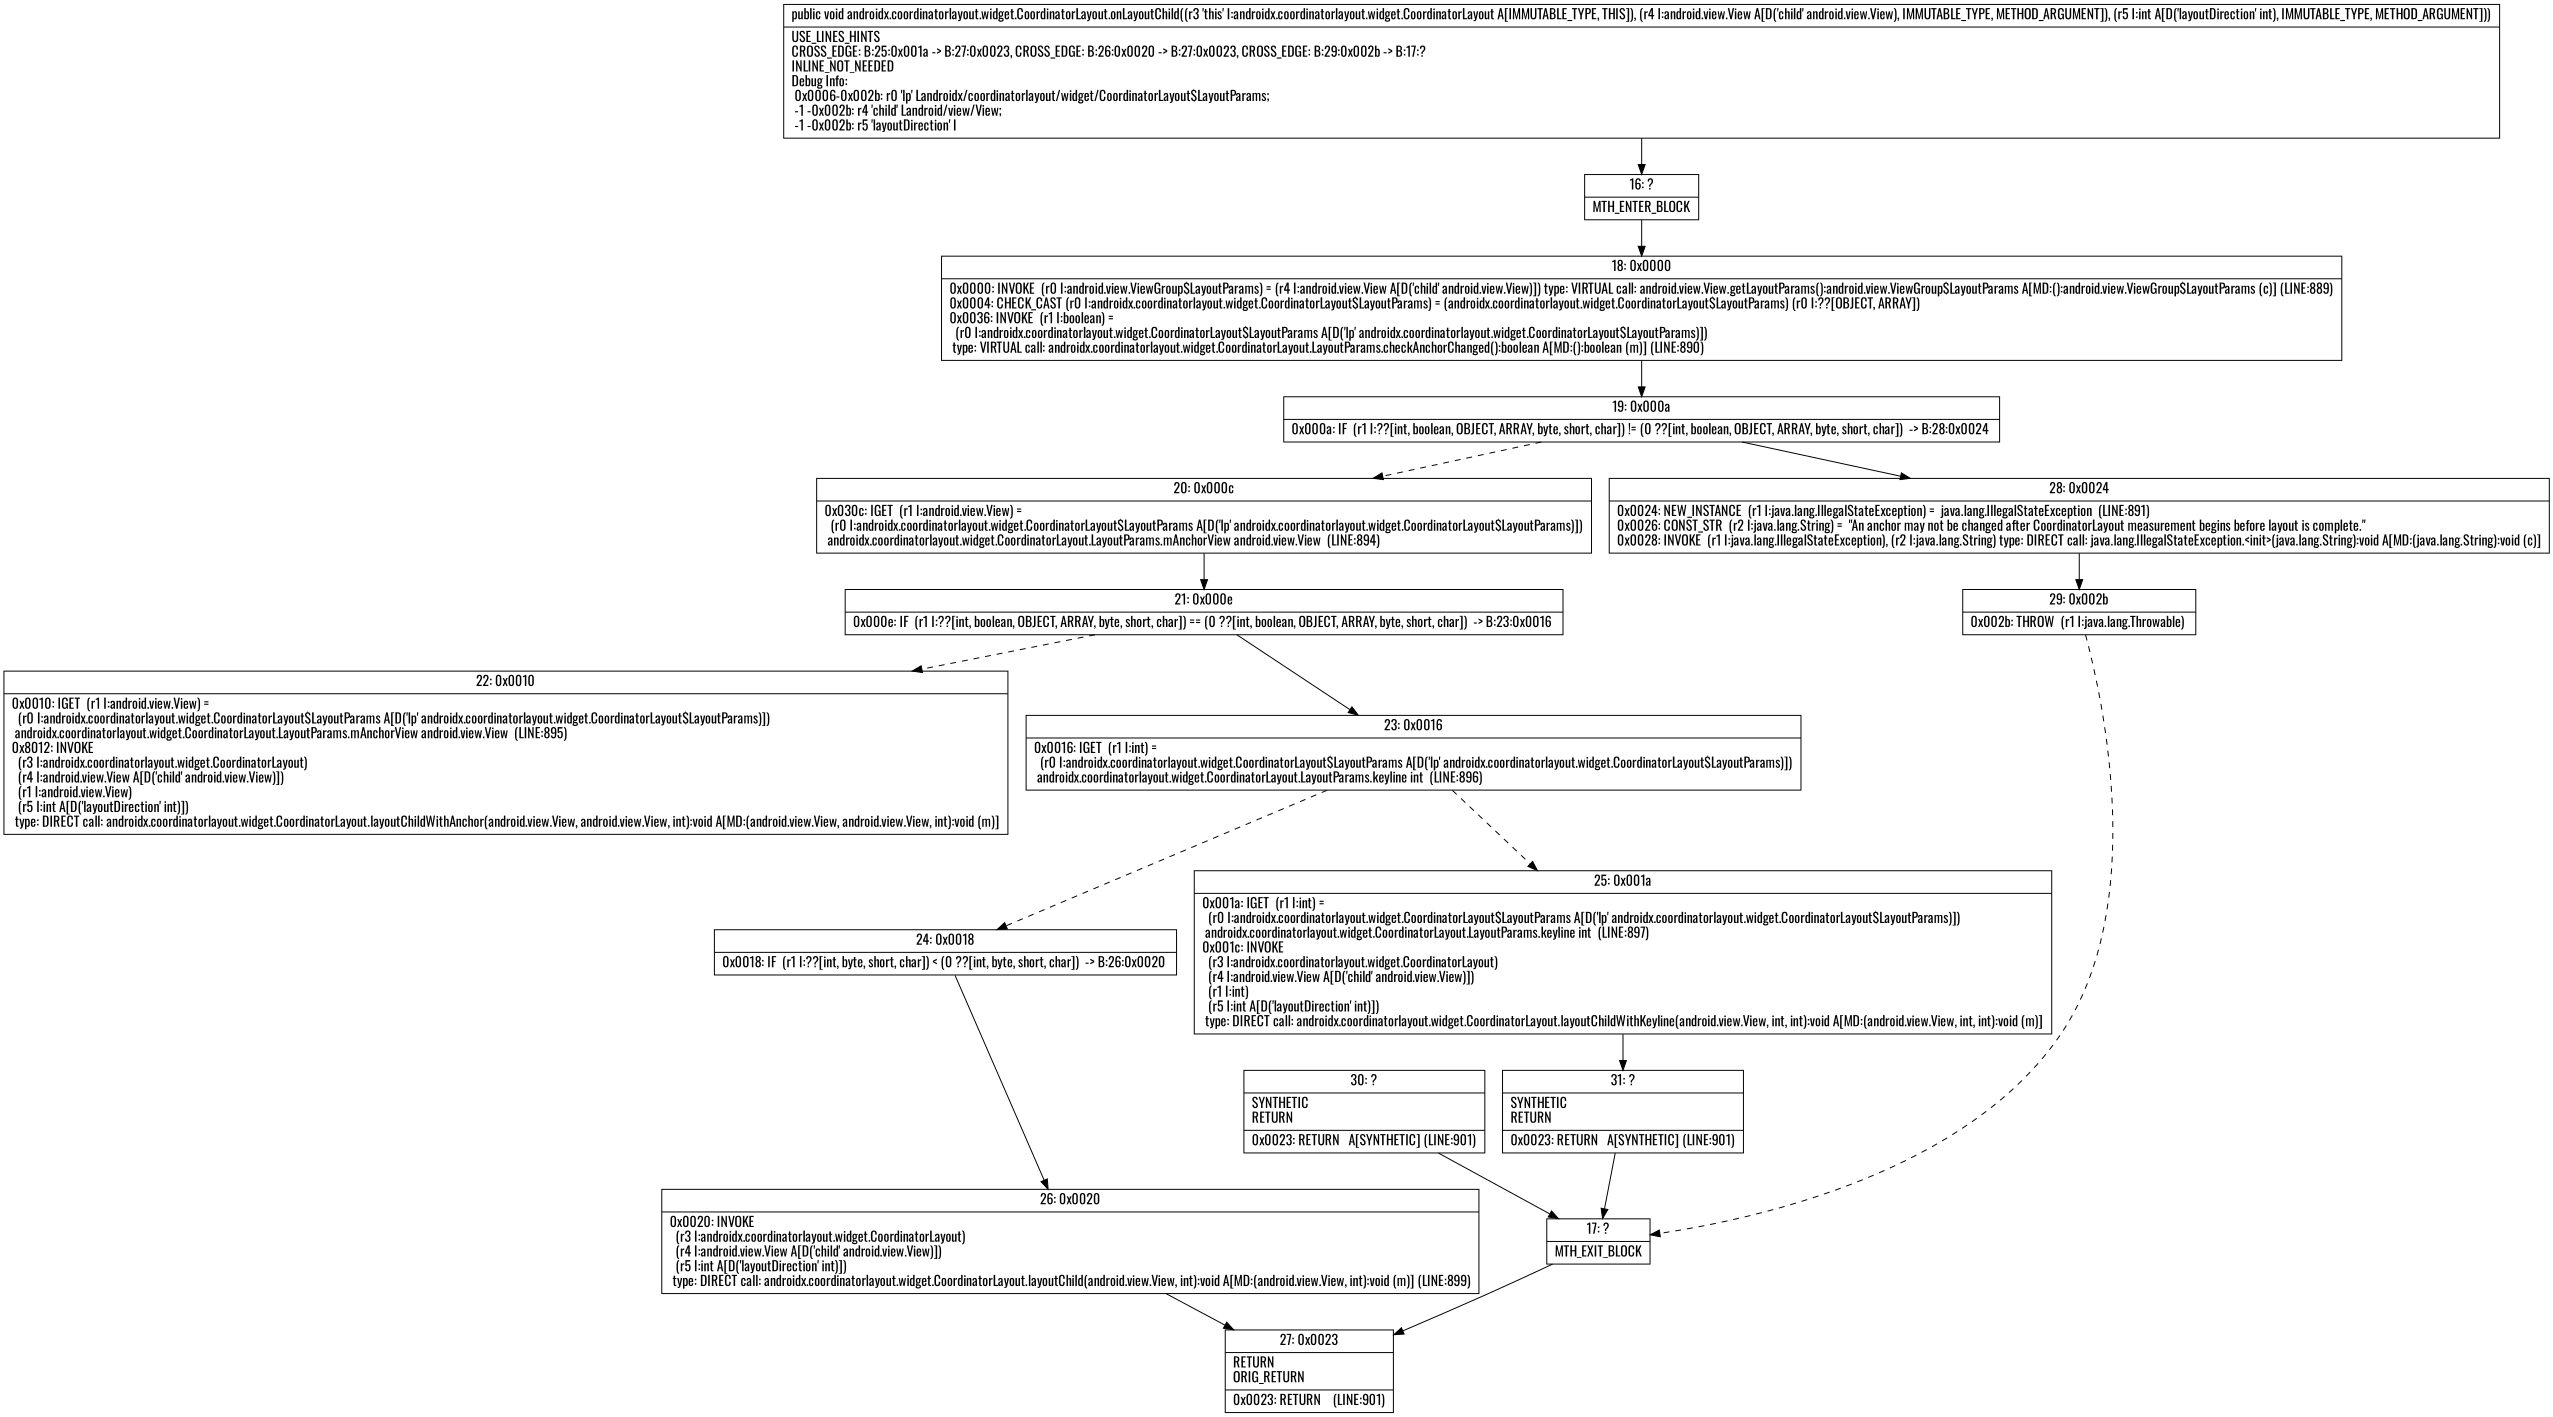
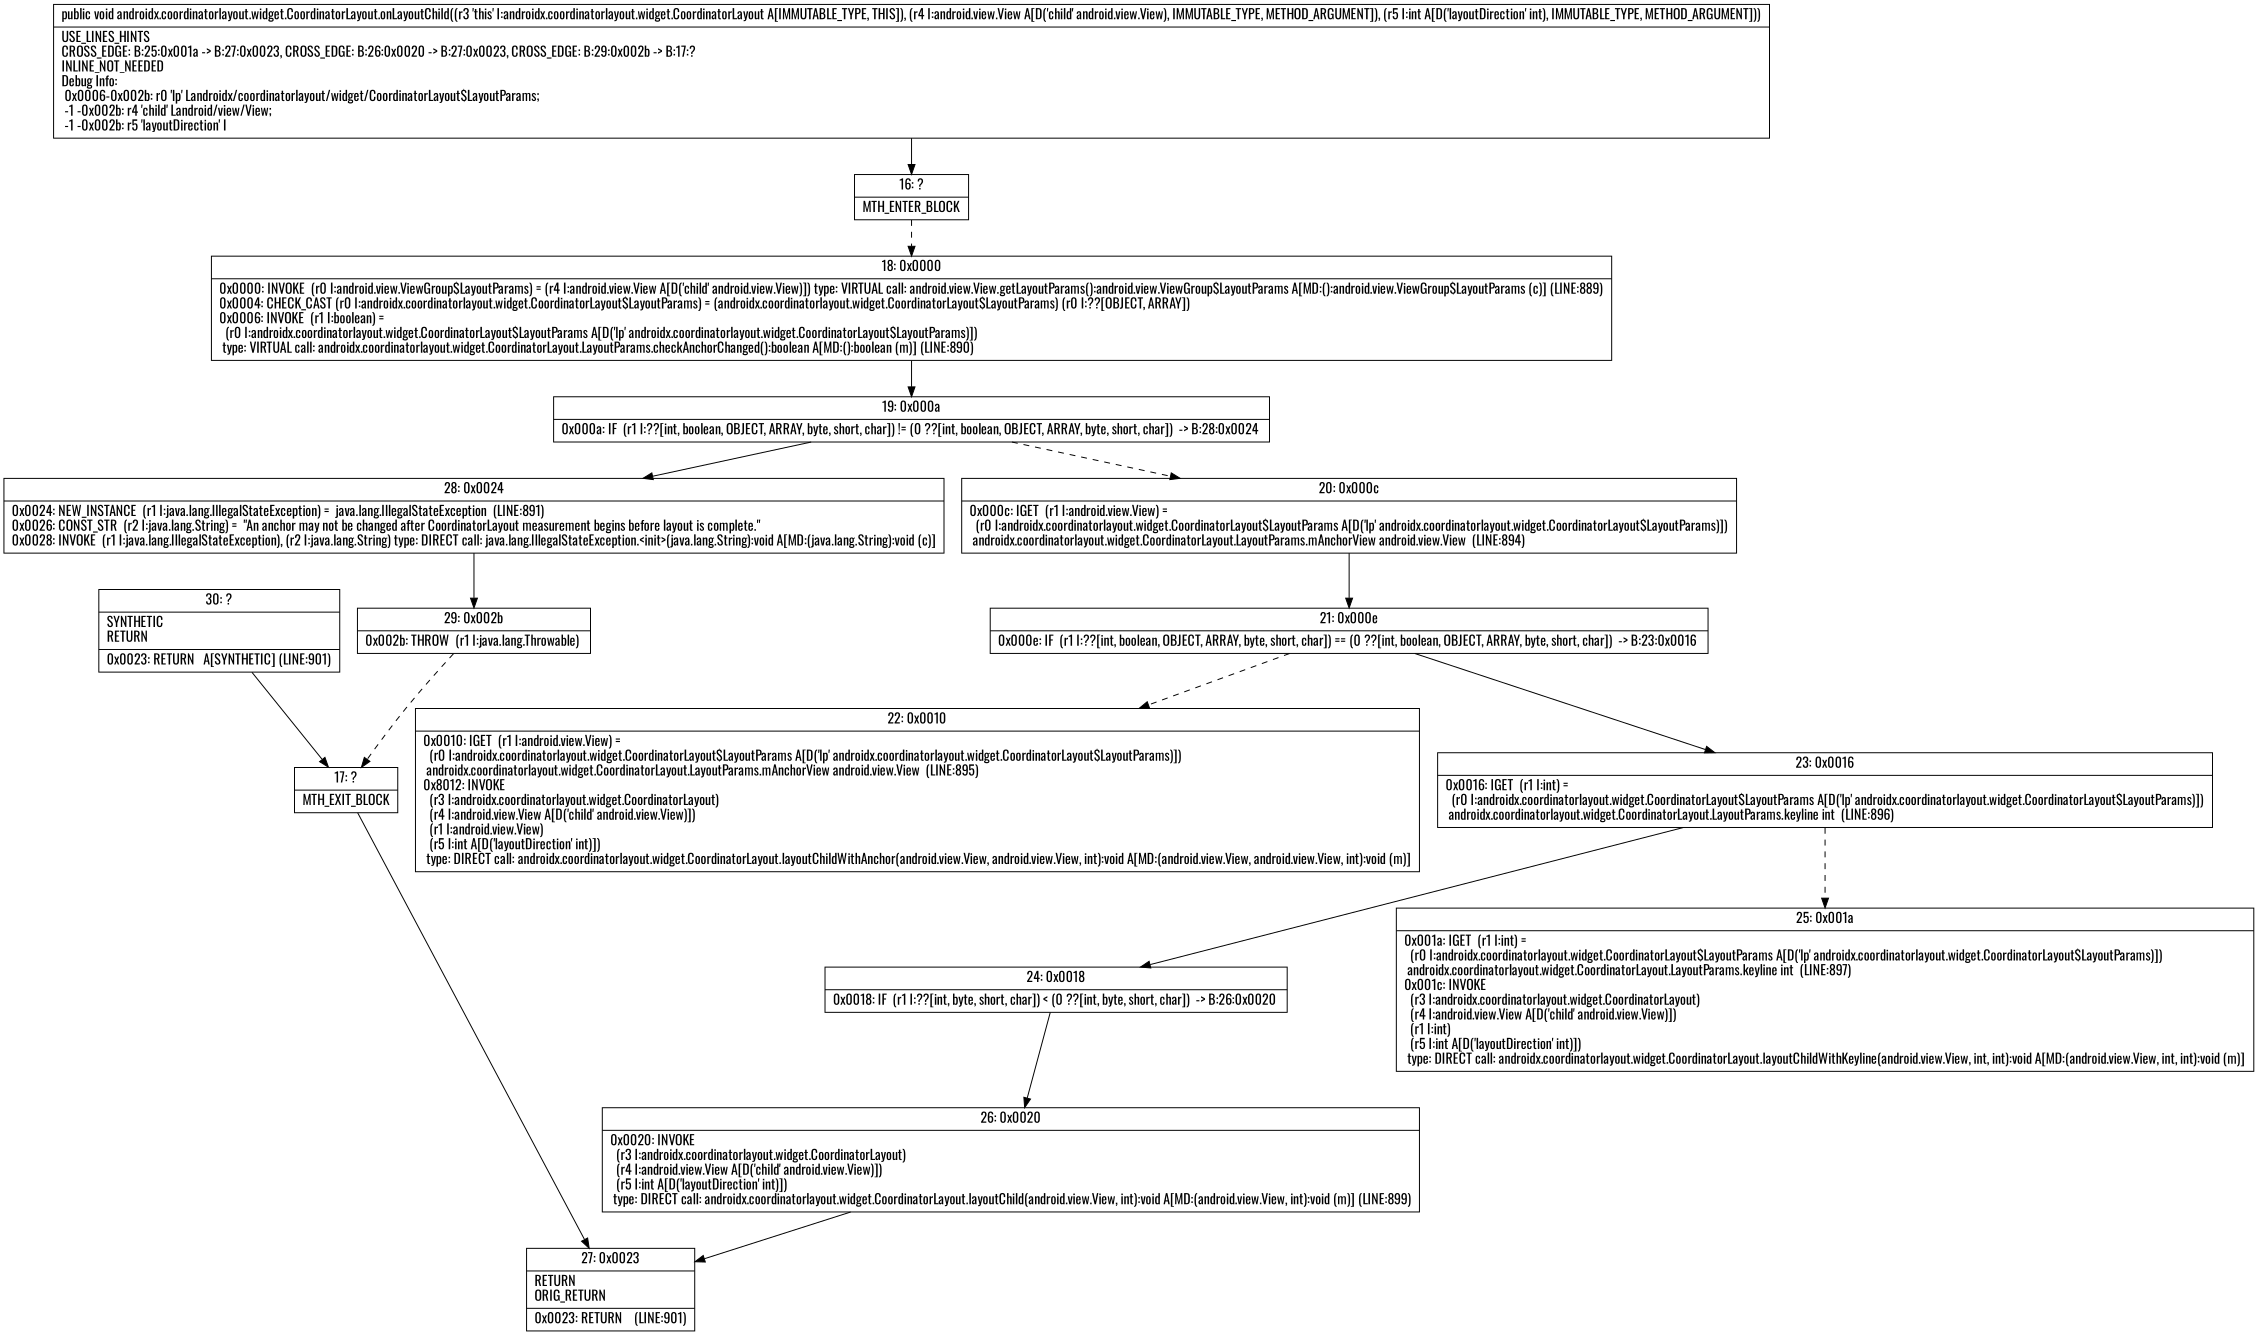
(1642, 233) -> (912, 233)
(1033, 319) -> (304, 319)
(925, 512) -> (1070, 512)
(1167, 858) -> (1417, 896)
(1623, 1112) -> none
